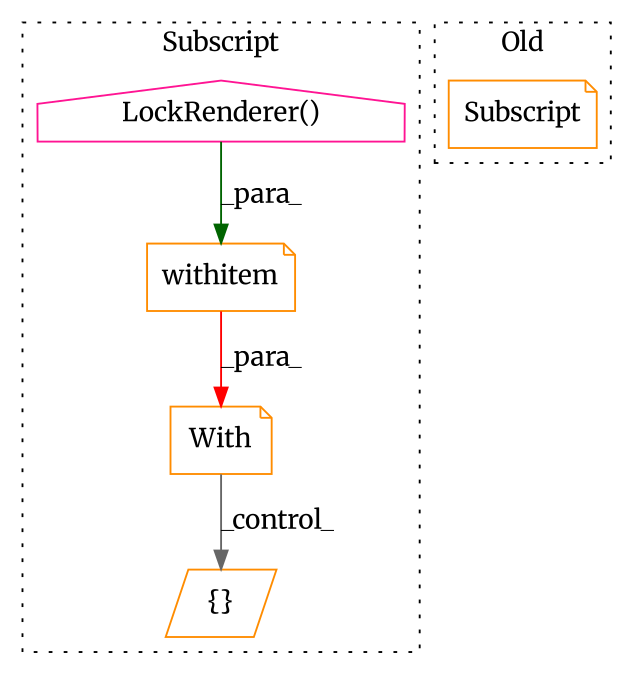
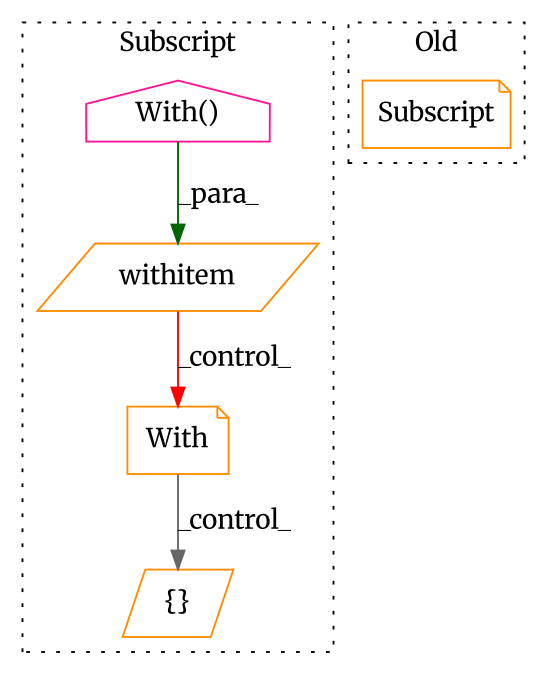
(221, 114) -> (178, 114)
(221, 277) -> (178, 277)
(261, 359) -> (235, 359)
